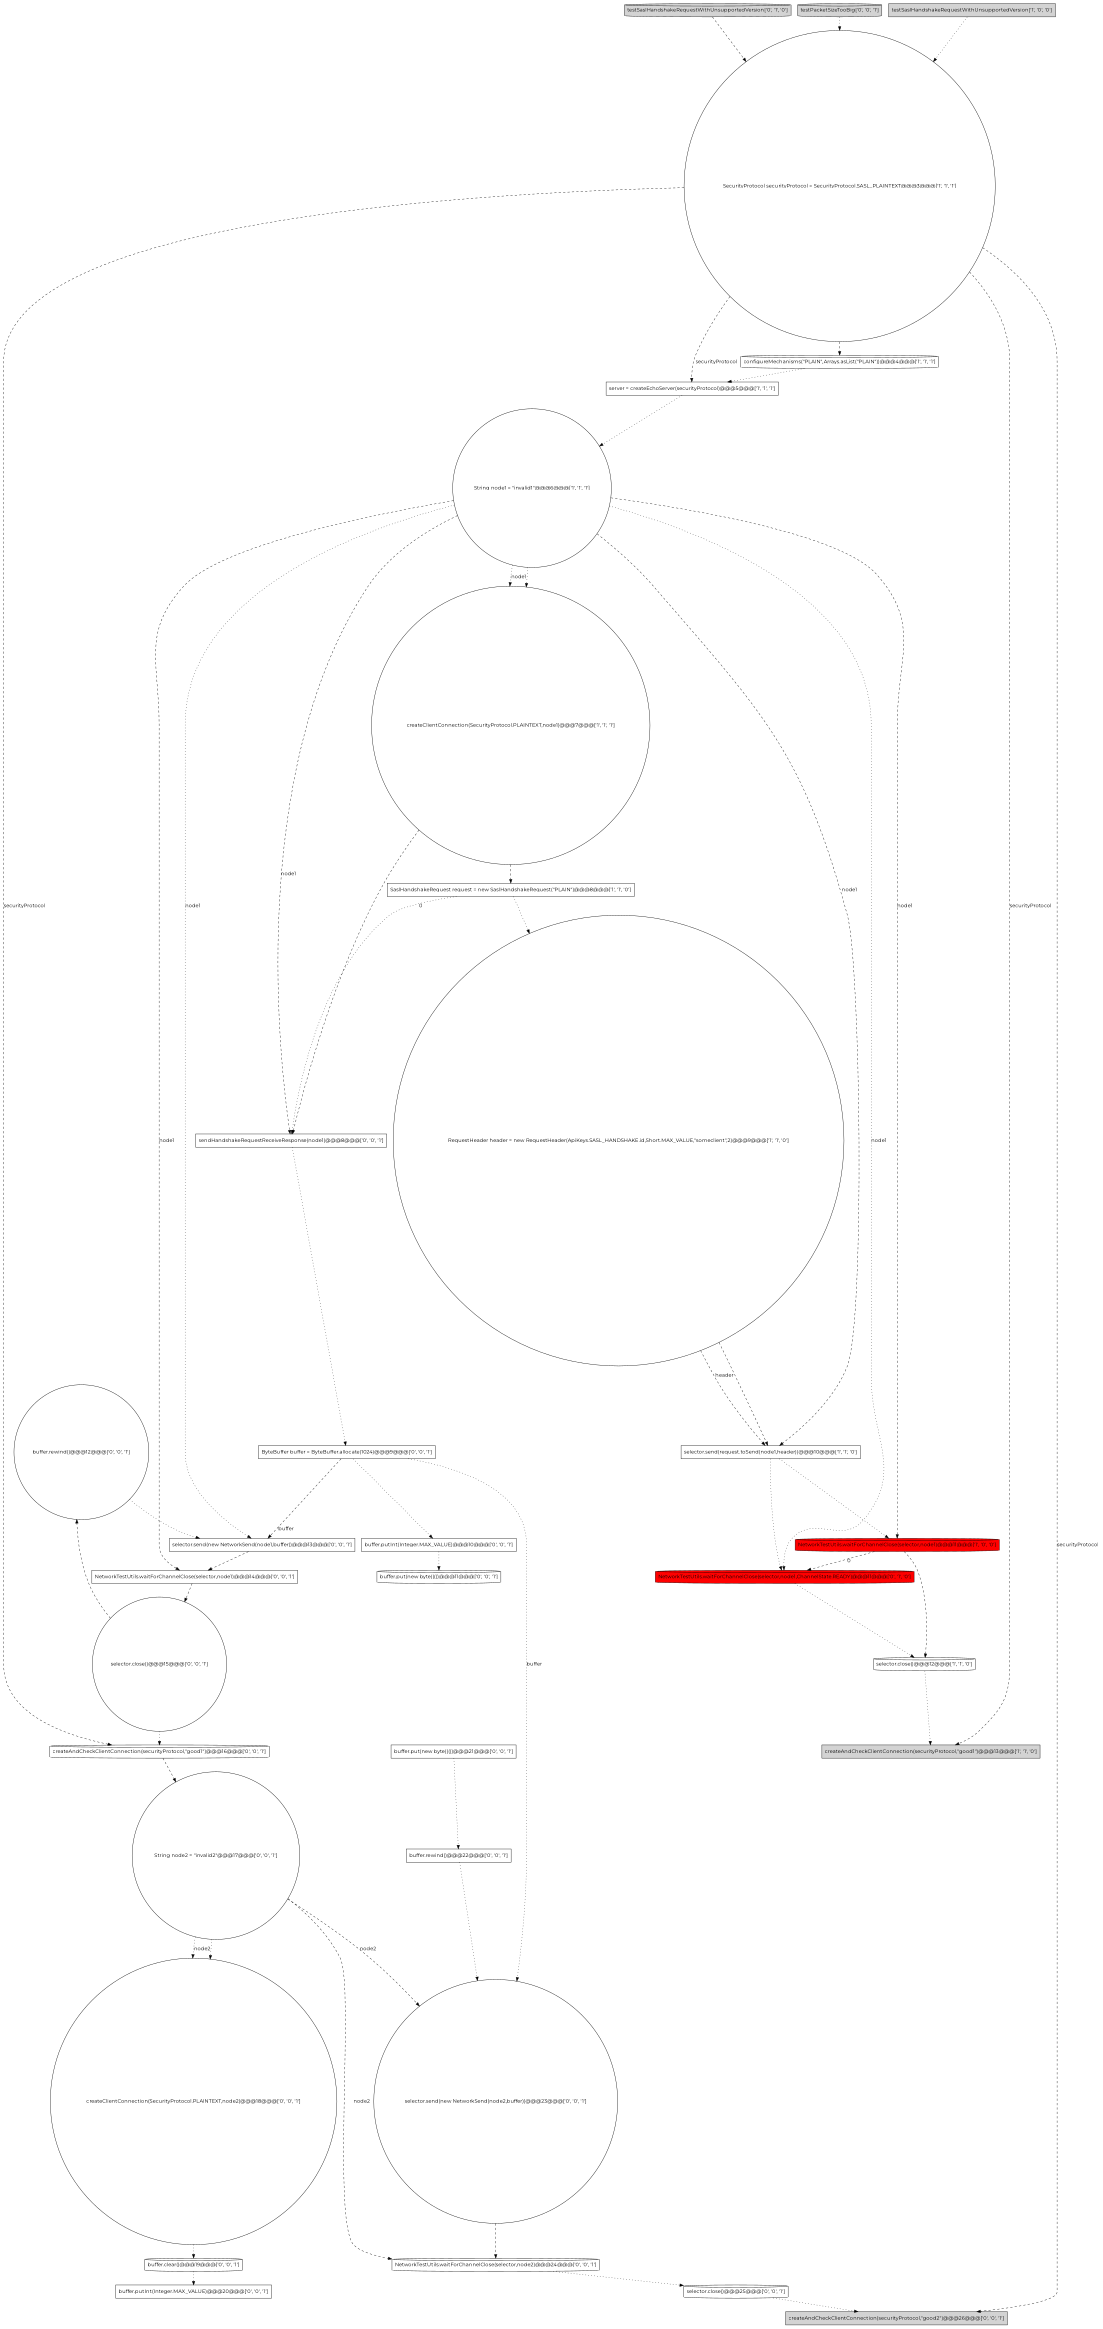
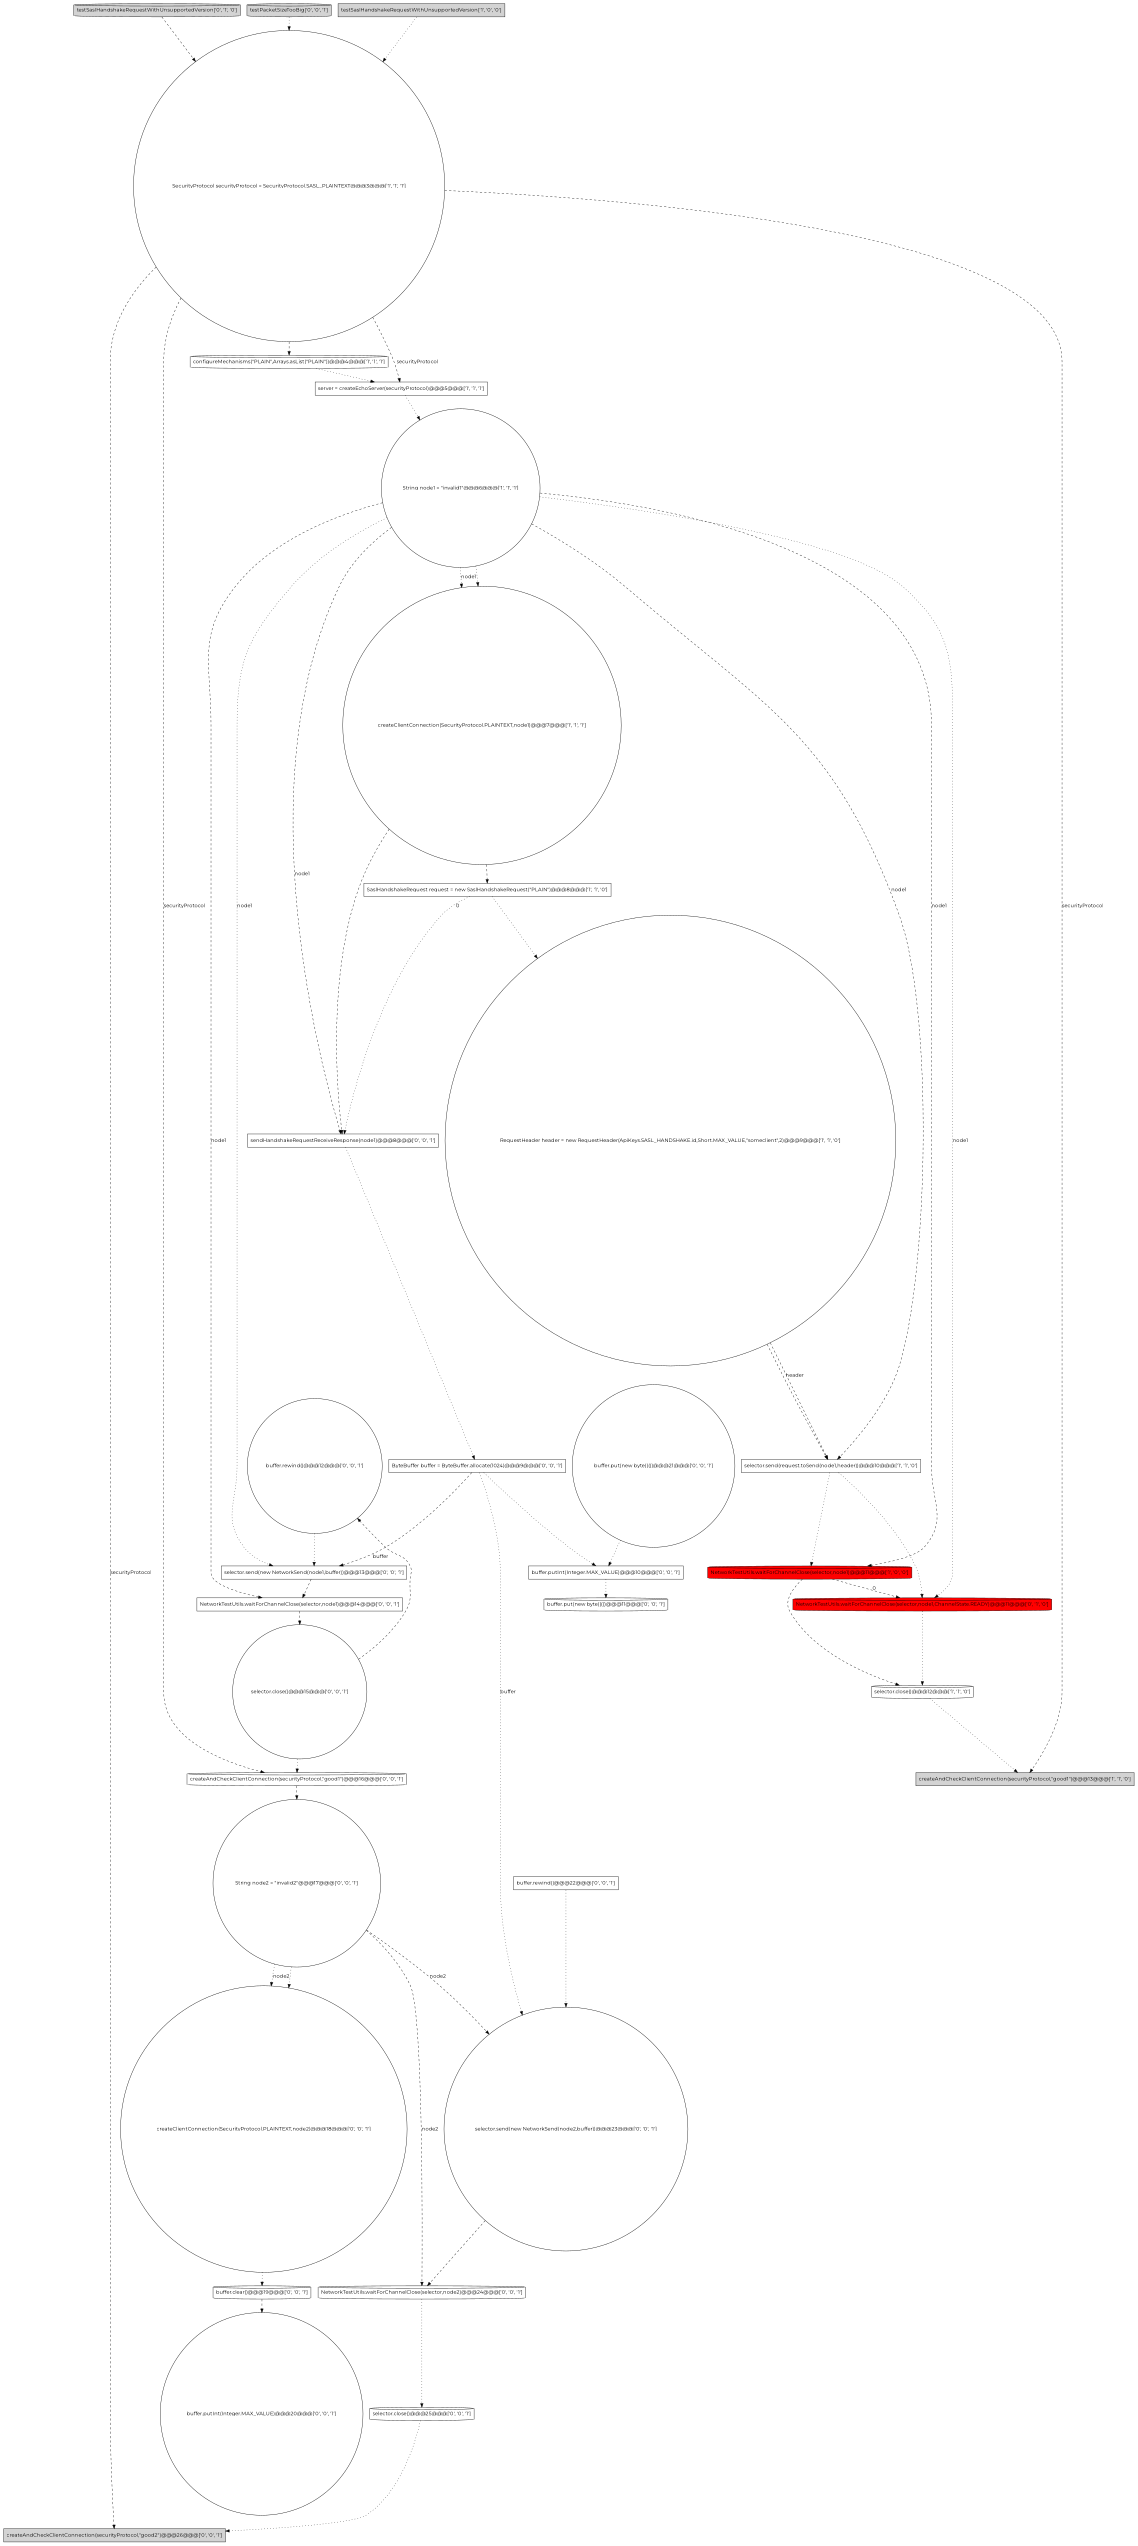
(454, 1752) -> (654, 1466)
(456, 1802) -> (615, 1551)
(194, 2276) -> (262, 2304)
(194, 2292) -> (262, 2414)
